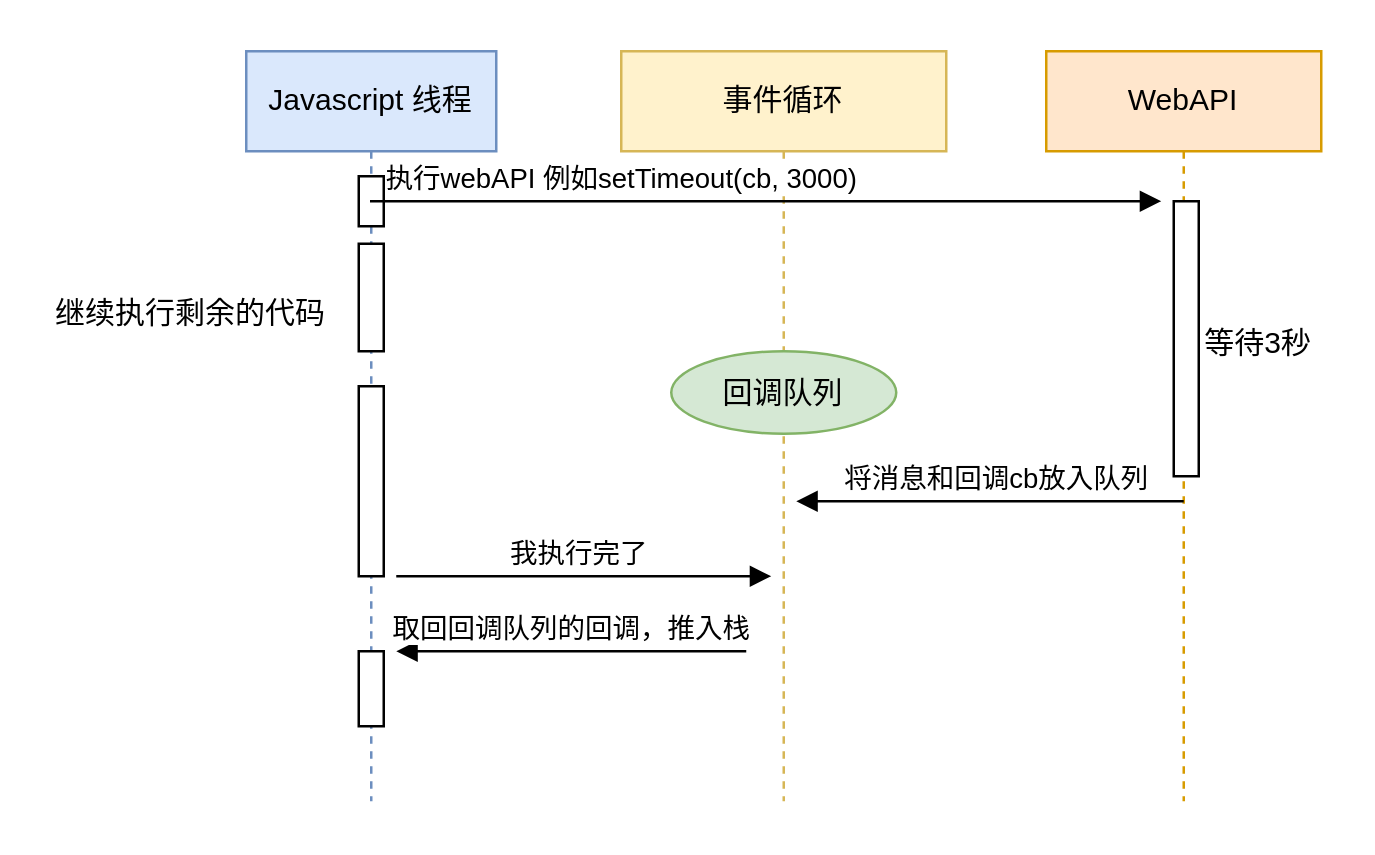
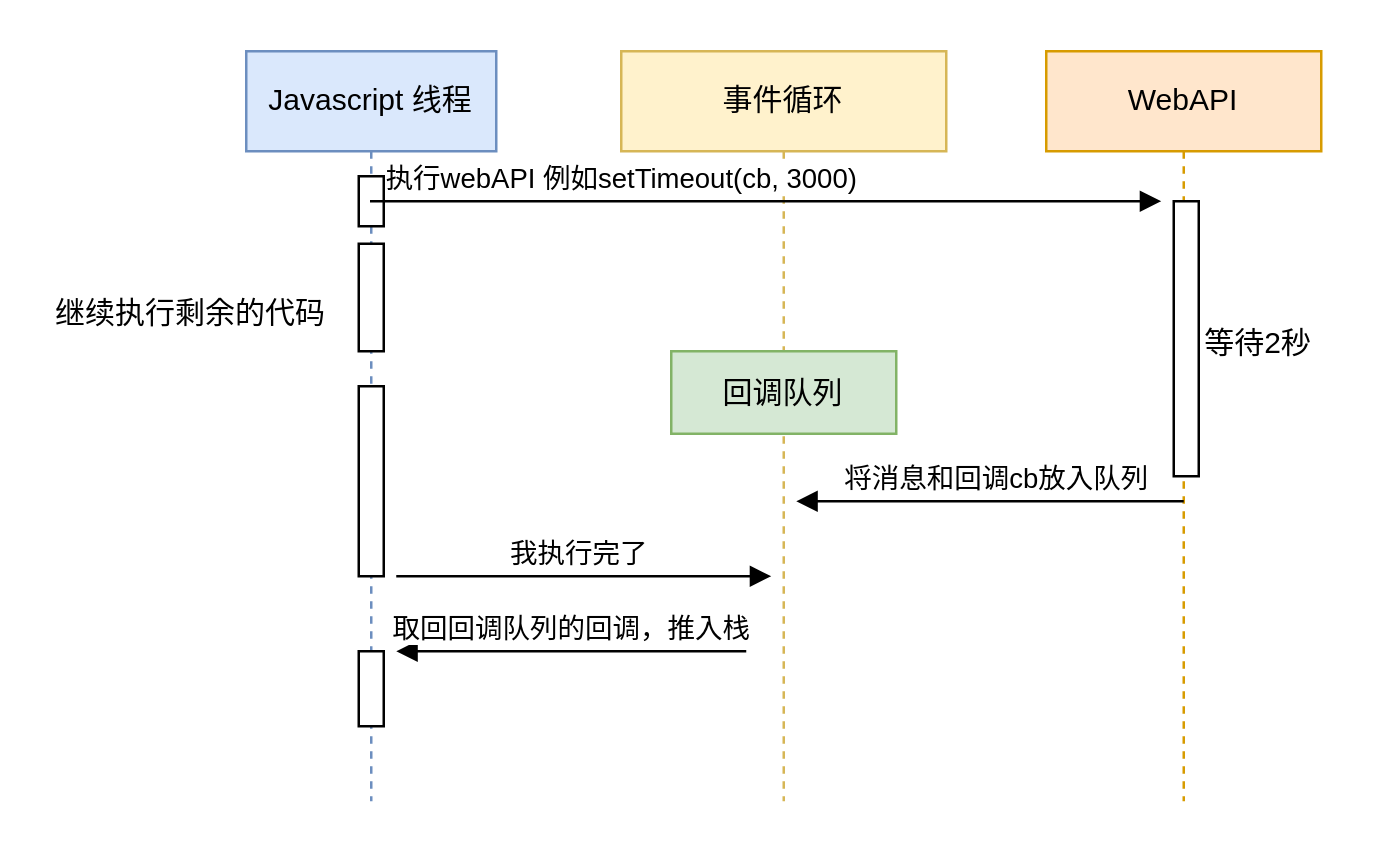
(1259, 344) -> (1259, 344)
(784, 393) -> (784, 393)
